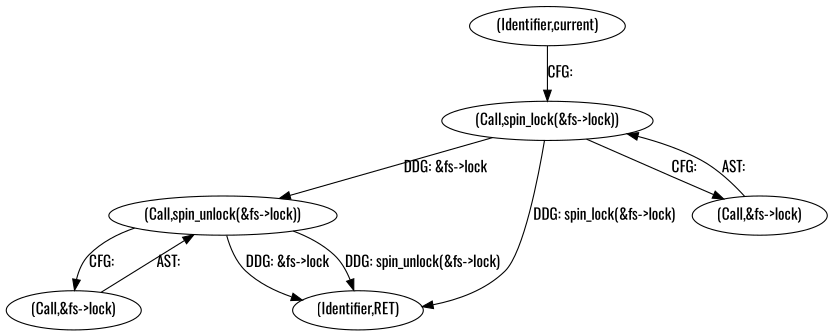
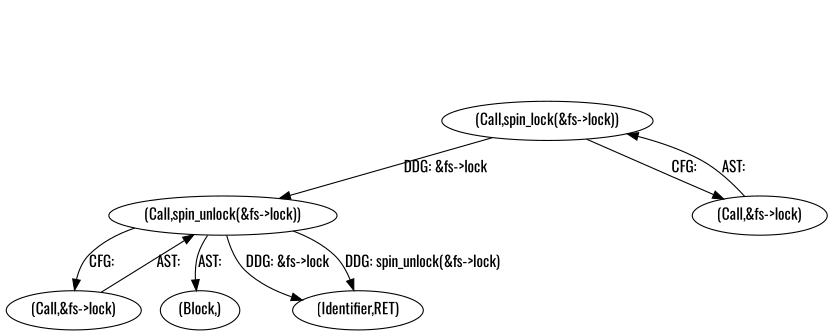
(547, 26) -> none
(519, 246) -> none
none -> (200, 310)
